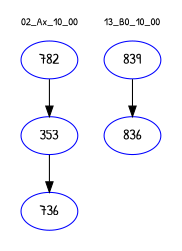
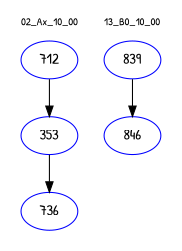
(49, 60) -> (49, 60)
(132, 136) -> (132, 136)
